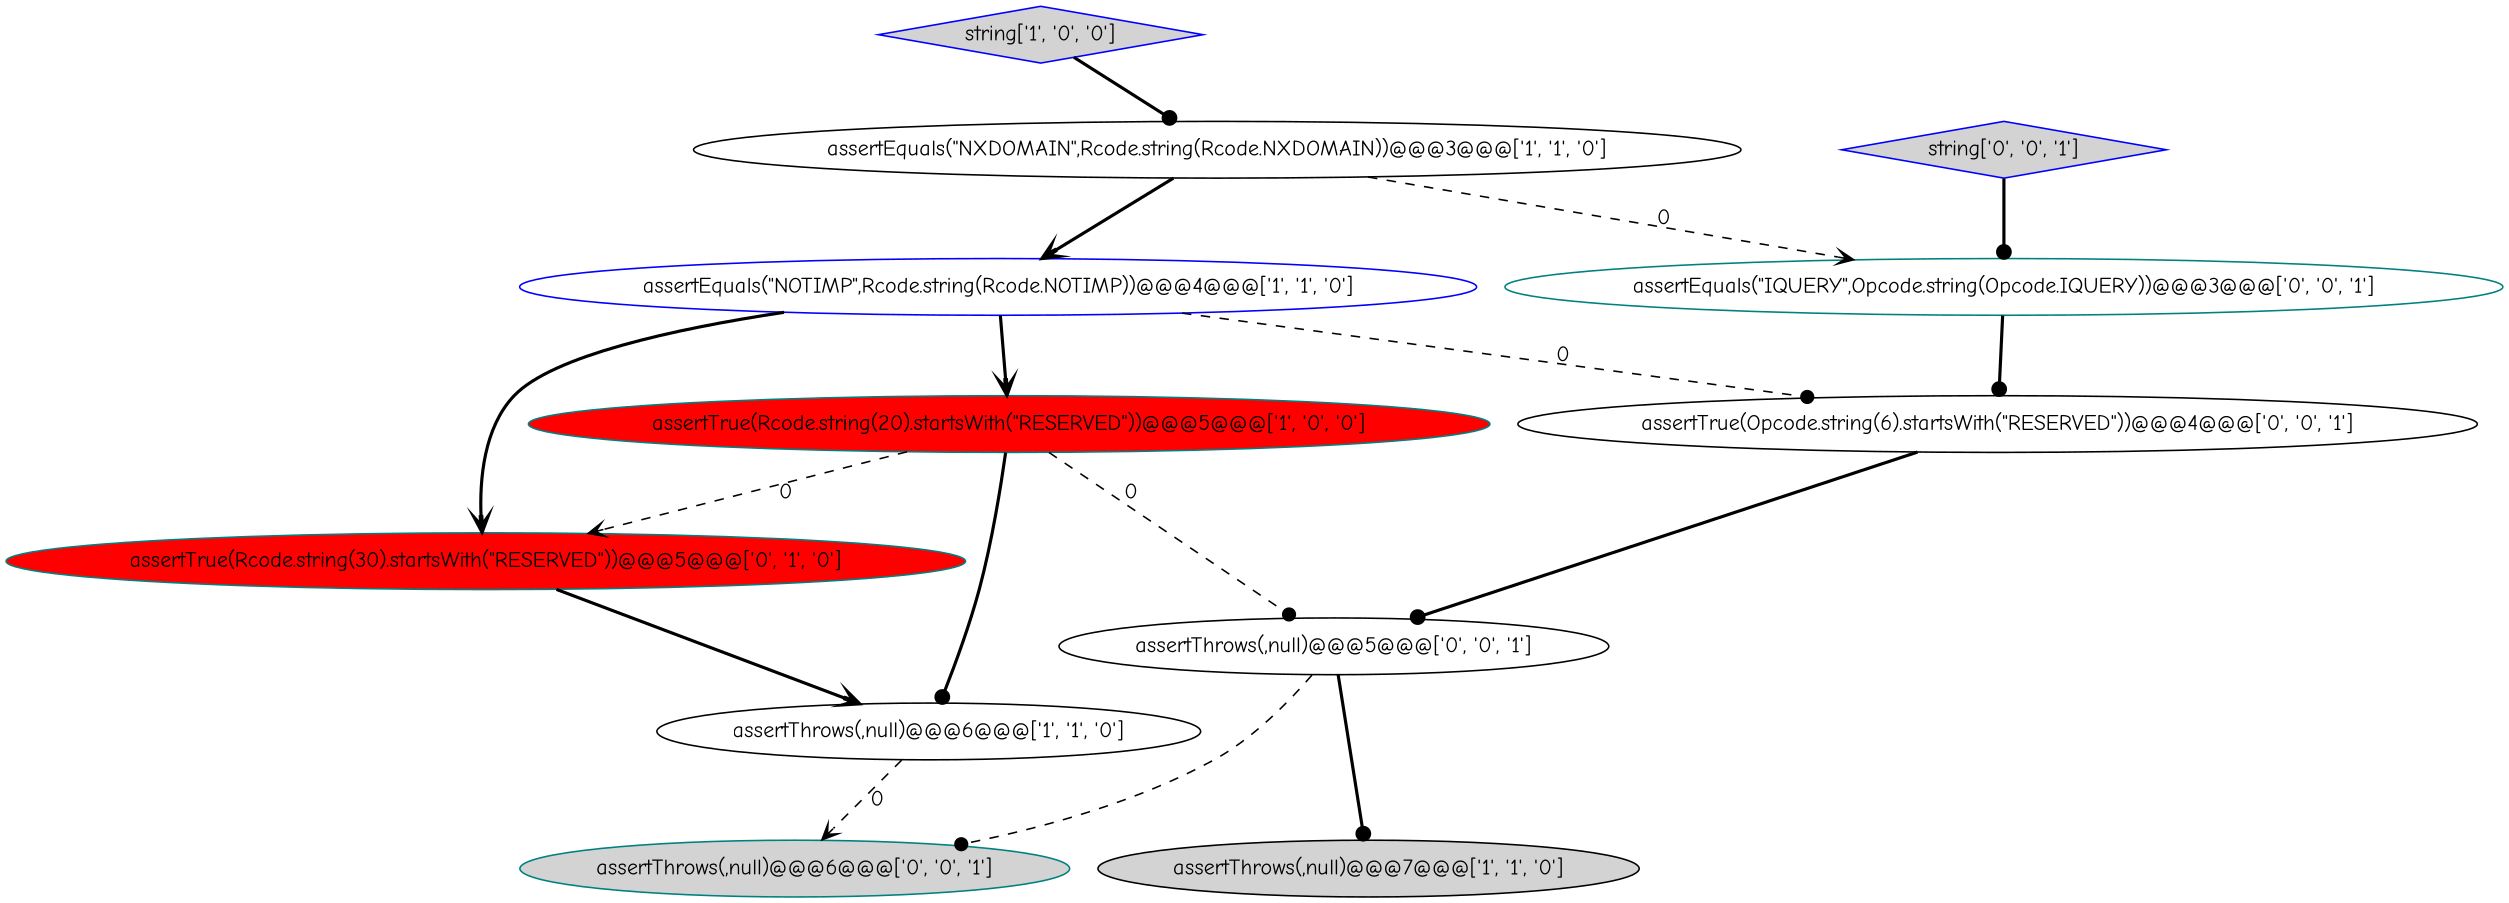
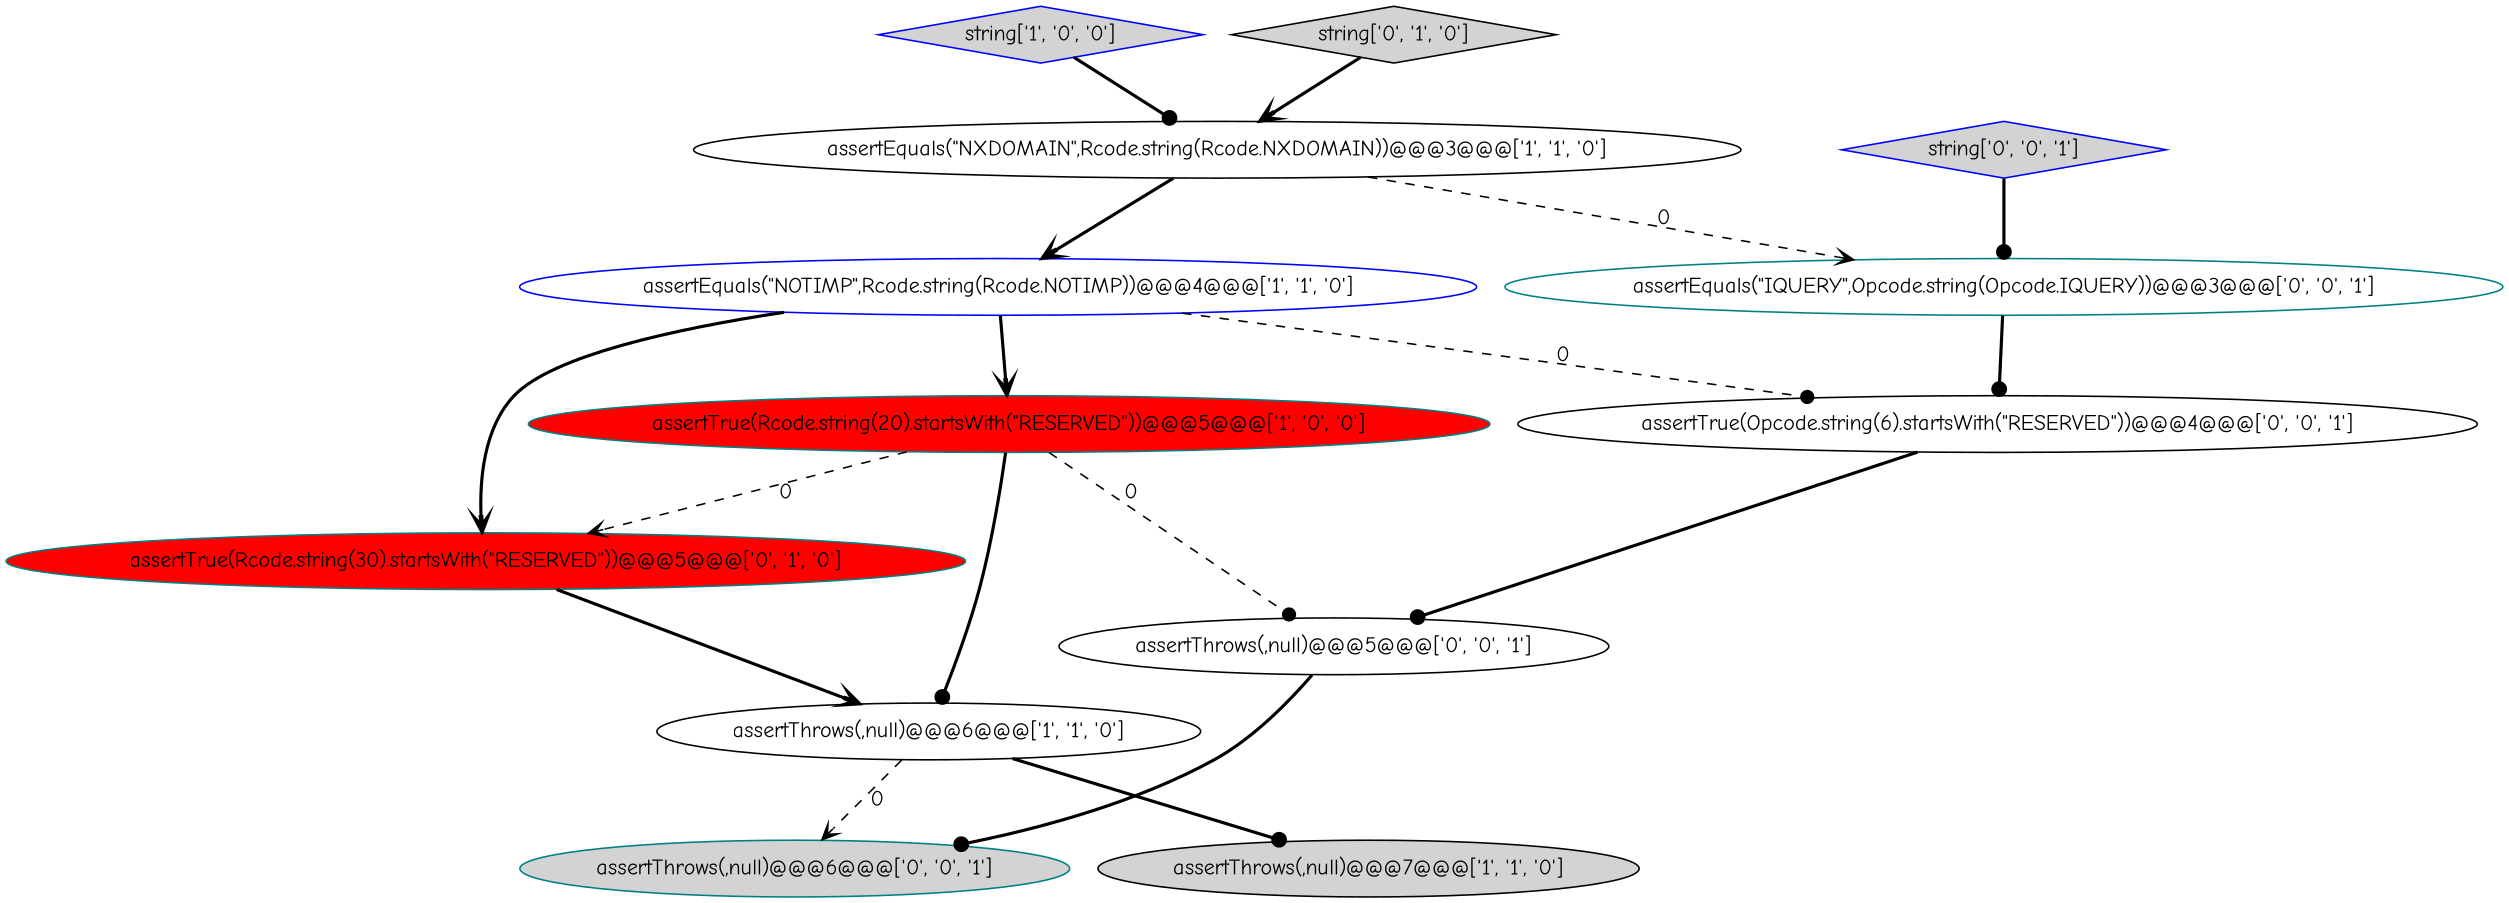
none -> (1394, 35)
(1350, 751) -> (1156, 802)
(1155, 788) -> (1155, 788)
